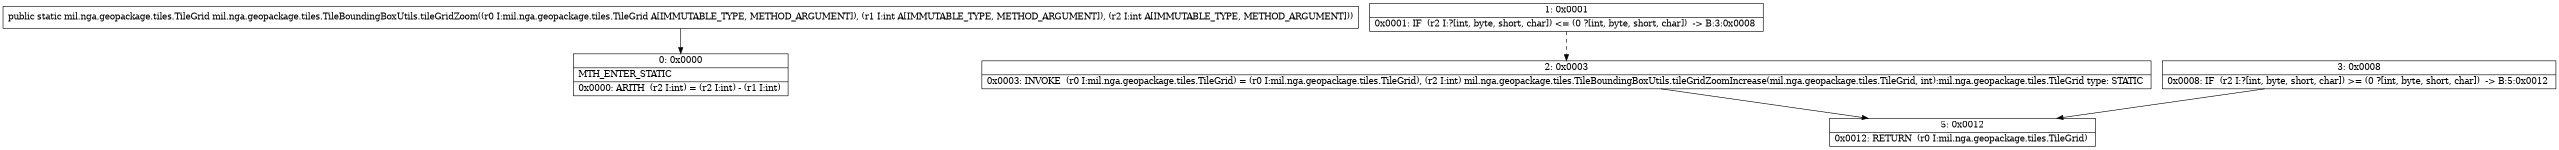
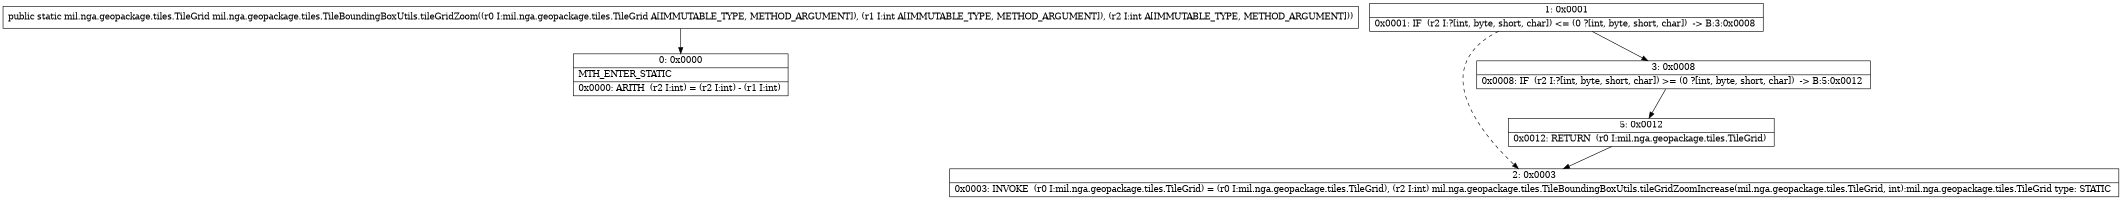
none -> (1617, 45)
(1761, 103) -> (1591, 156)
